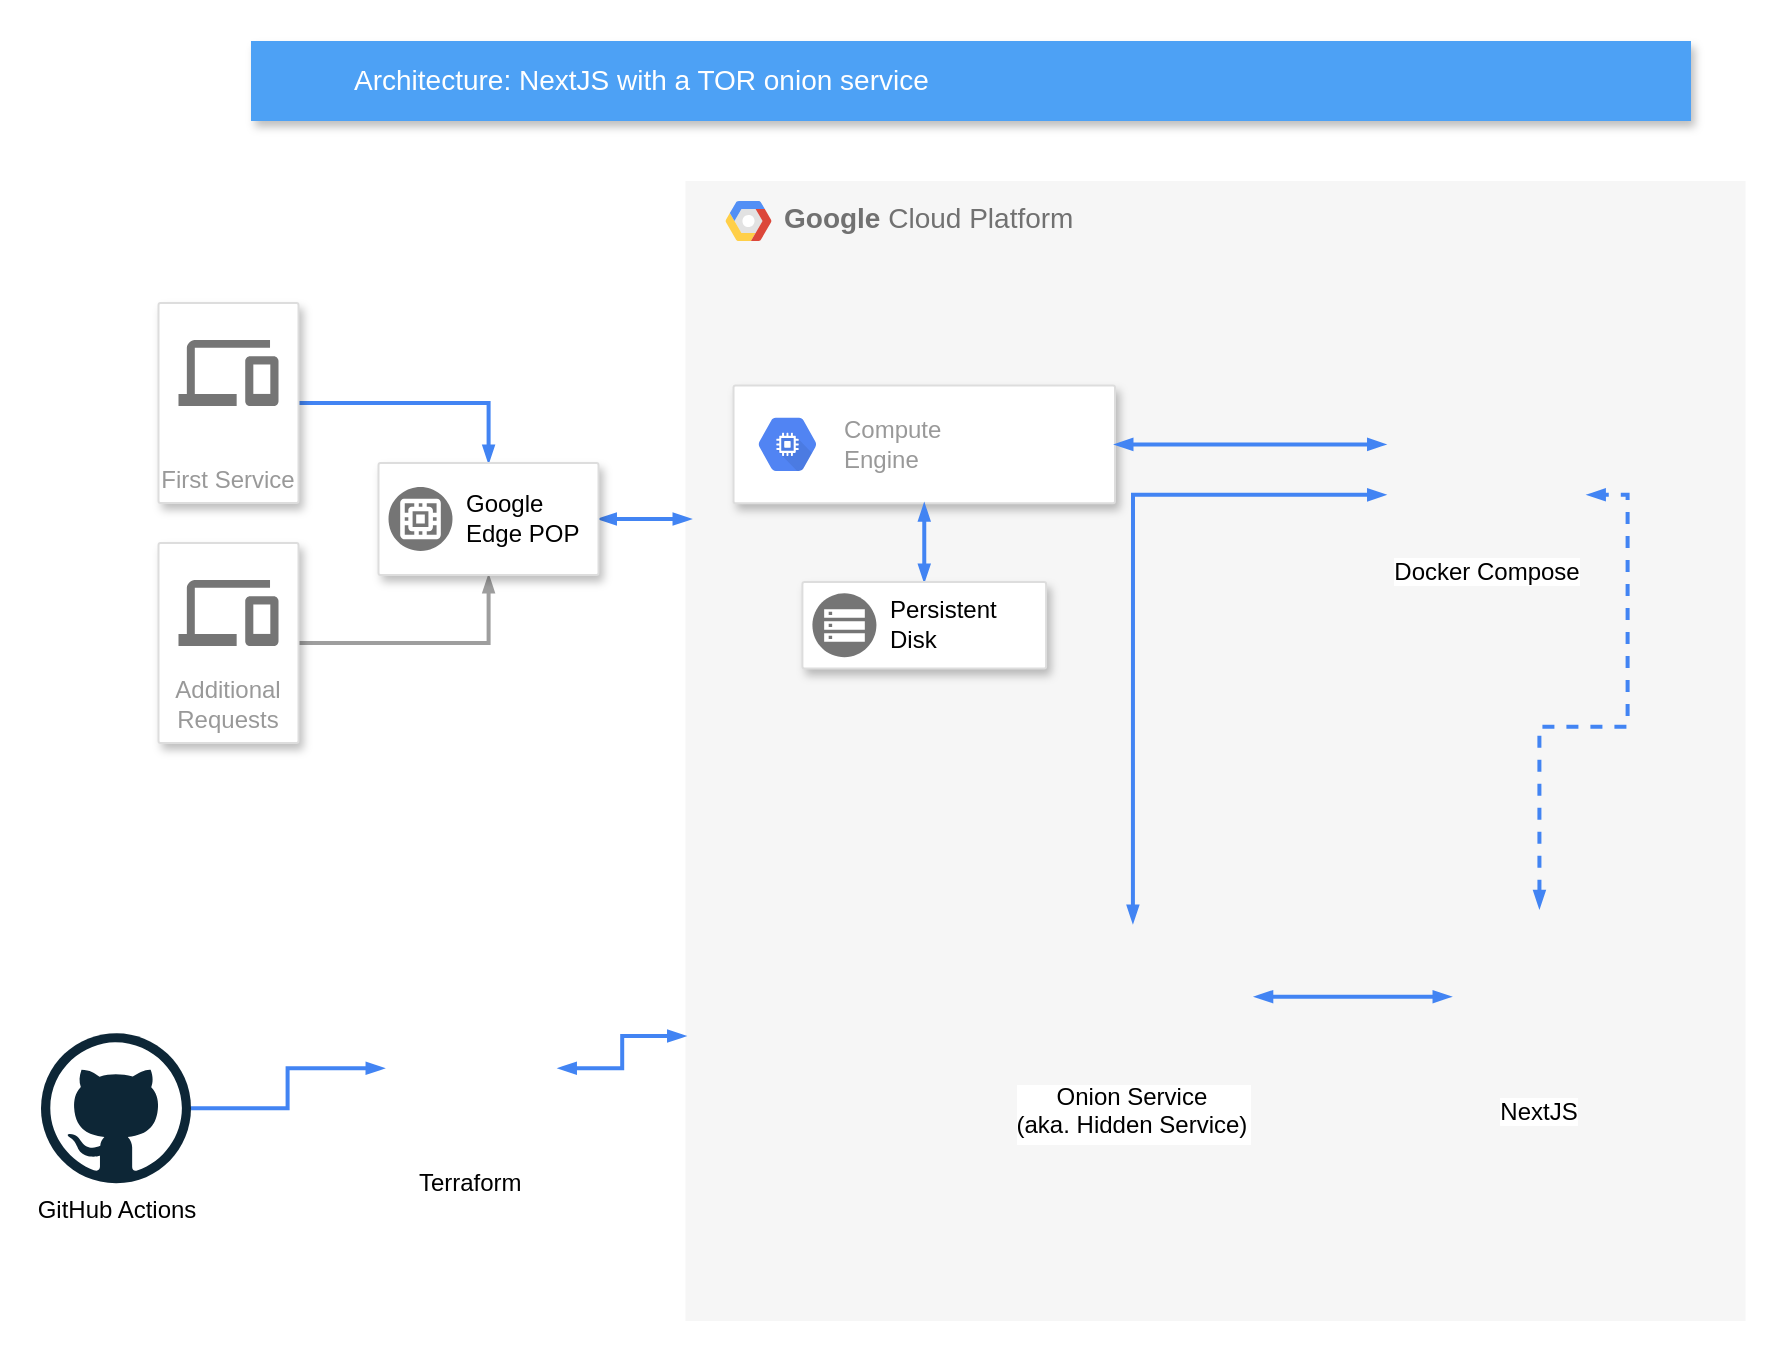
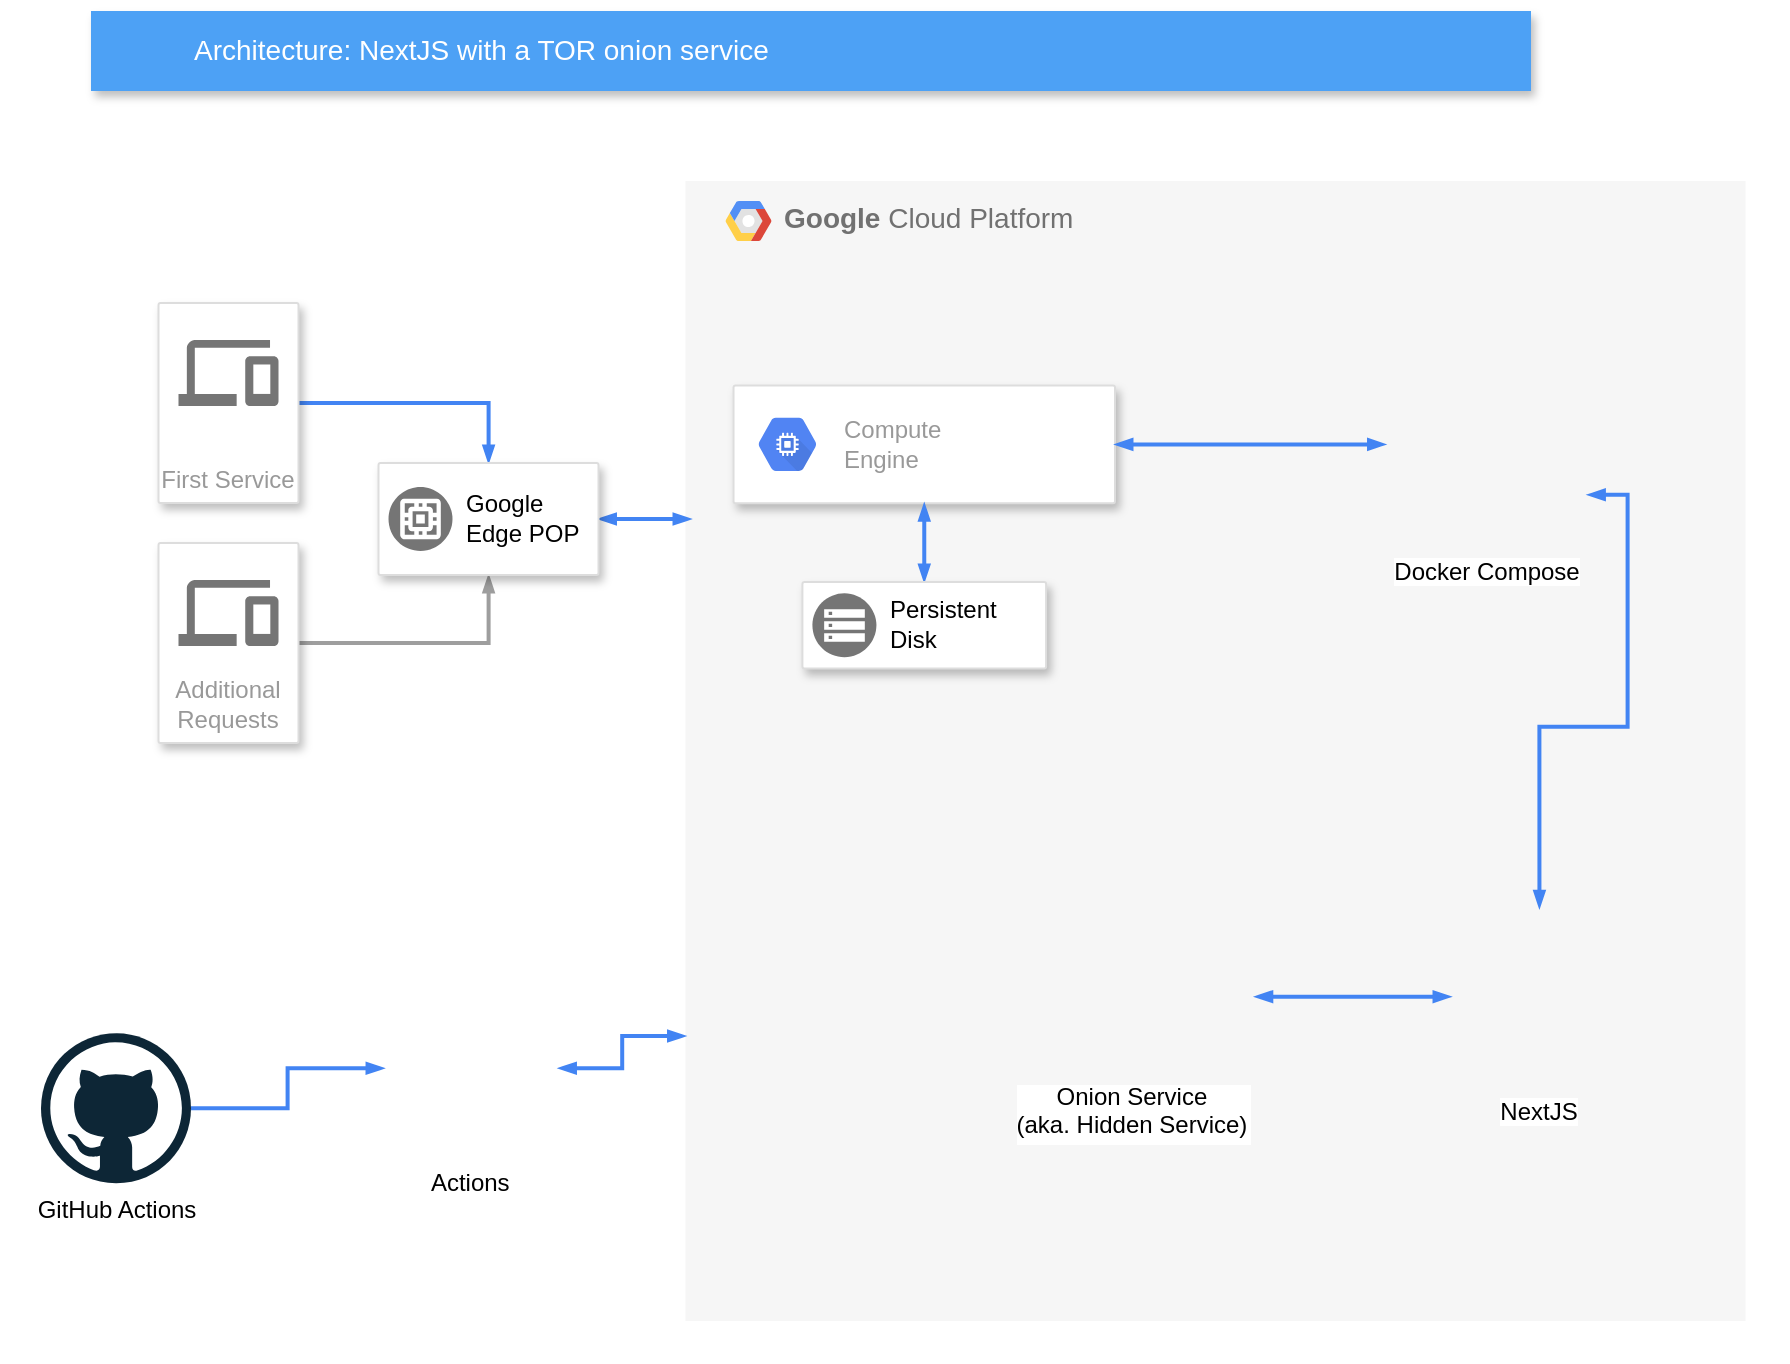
(971, 81) -> (811, 51)
(1133, 583) -> none
(1628, 723) -> (1628, 723)
(470, 1183) -> (470, 1183)
